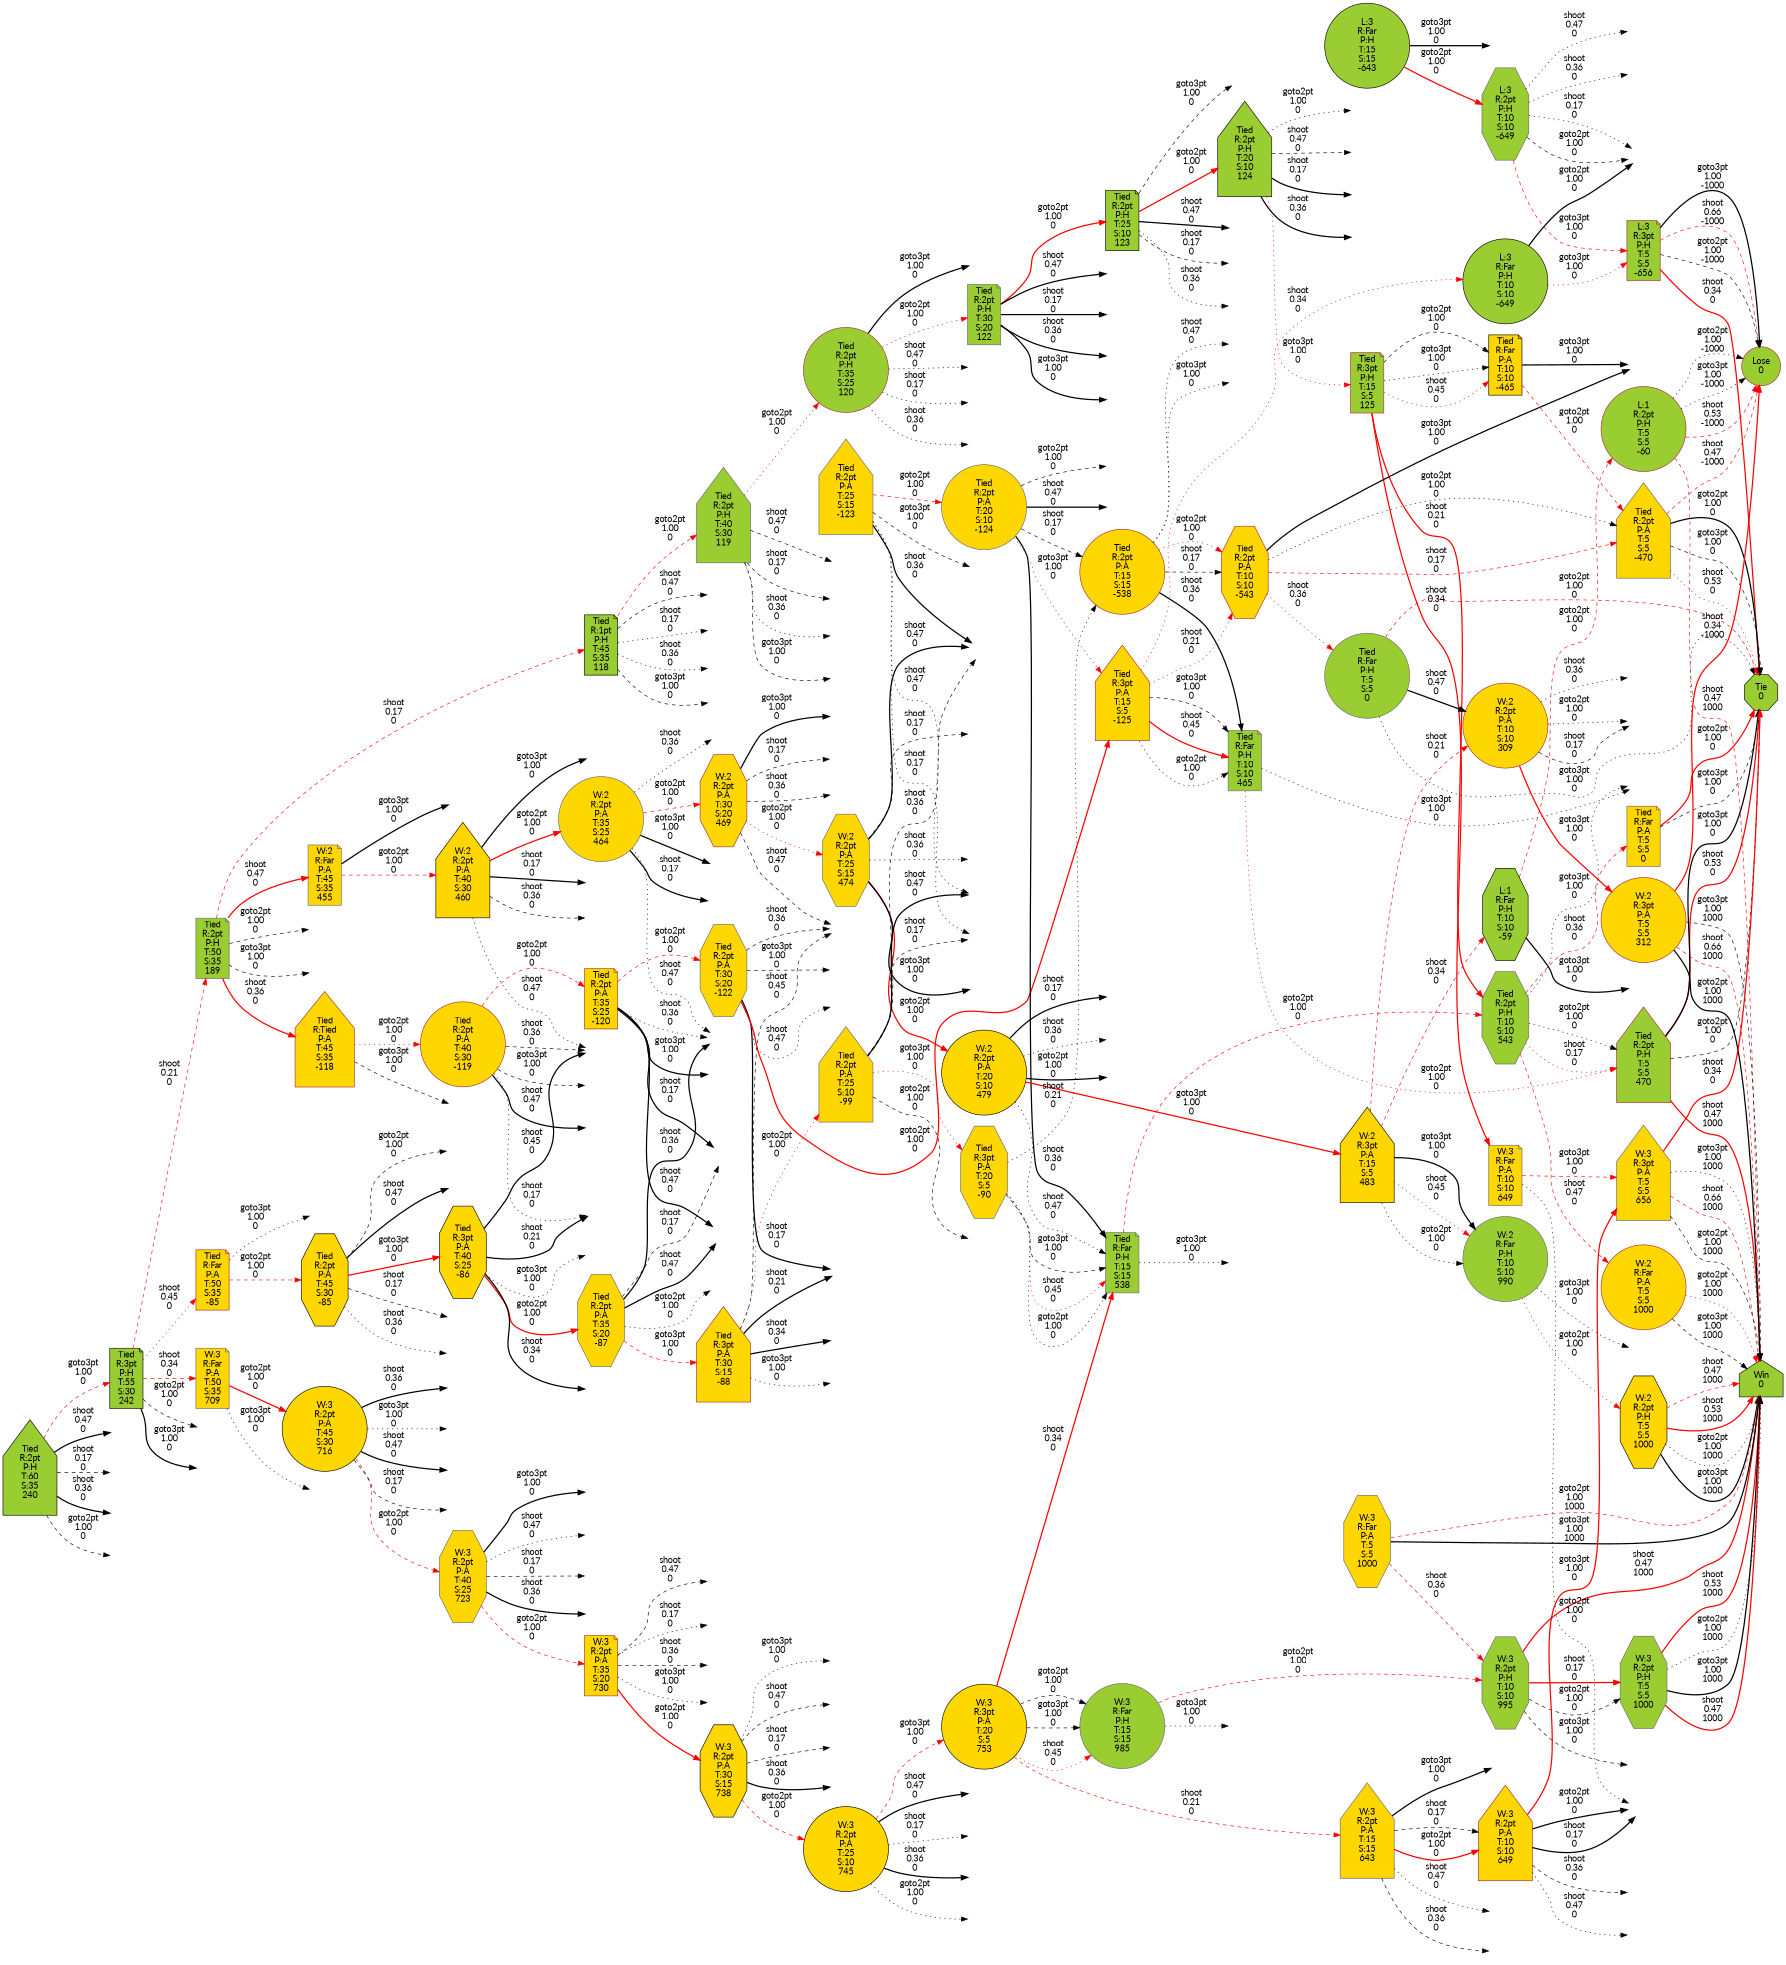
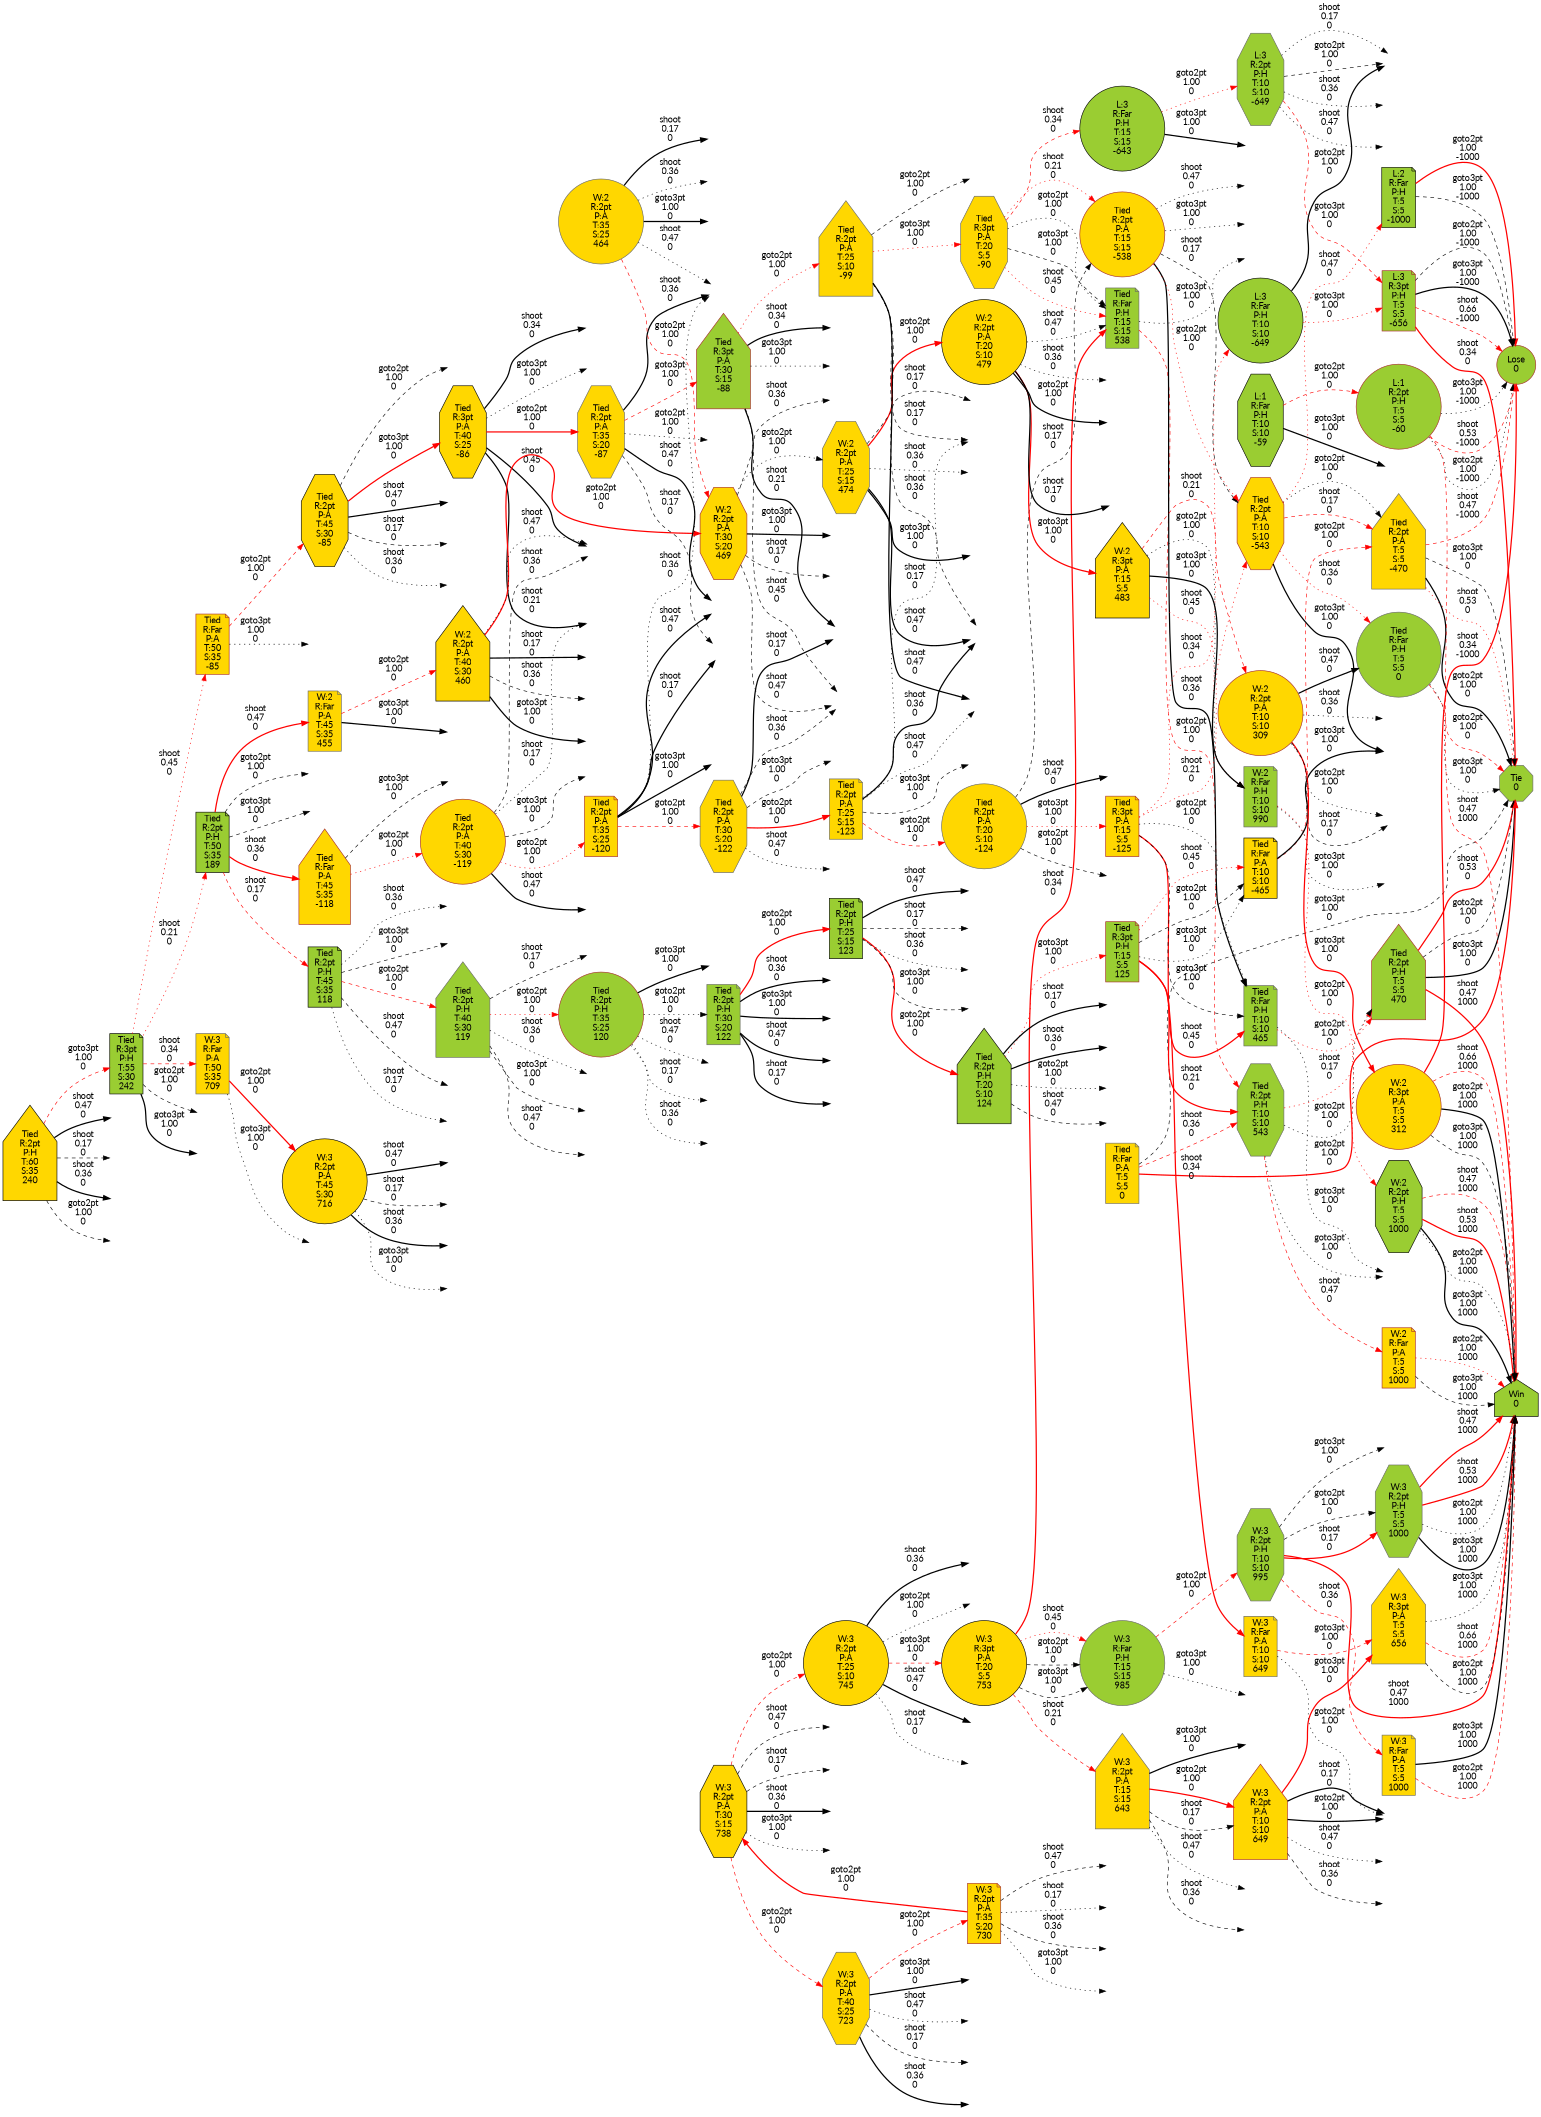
(1440, 85) -> (1196, 99)
none -> (1031, 167)
none -> (1399, 198)
(1122, 220) -> (846, 928)
(921, 331) -> (672, 1015)
(846, 492) -> (846, 809)
(601, 645) -> (325, 977)
(1761, 692) -> (1516, 783)
(1122, 698) -> (1122, 826)
(1433, 700) -> (1325, 681)
(780, 840) -> (769, 460)
(521, 846) -> (537, 456)
(1031, 898) -> none
(1078, 900) -> (1043, 182)
(1595, 934) -> (1186, 1148)
(213, 948) -> (213, 842)
(525, 969) -> (542, 867)
(1426, 1031) -> none
(325, 1044) -> (325, 882)
(935, 1057) -> (786, 827)
(1735, 1066) -> none
(169, 1166) -> (180, 960)
(1505, 1259) -> (1261, 797)
(1644, 1287) -> (1399, 1358)
(724, 1359) -> (724, 366)
(1644, 1422) -> (1399, 1207)
(30, 1473) -> (30, 1158)
(373, 1529) -> (759, 1931)
(1367, 1541) -> (1399, 1765)
(1434, 1610) -> (1355, 1657)
